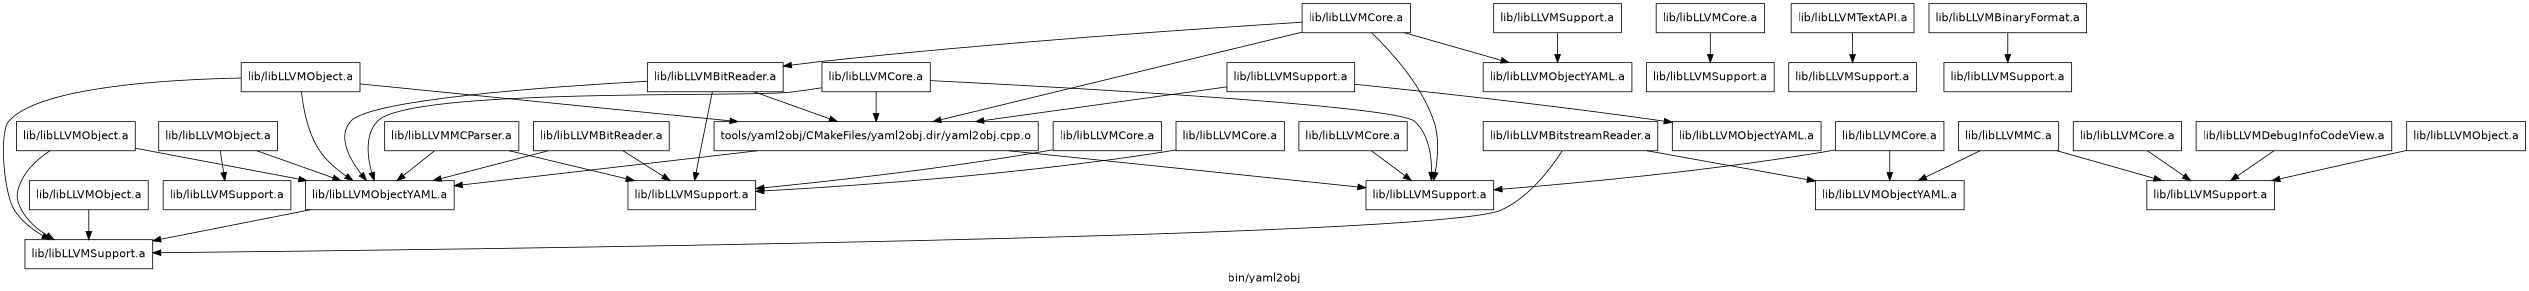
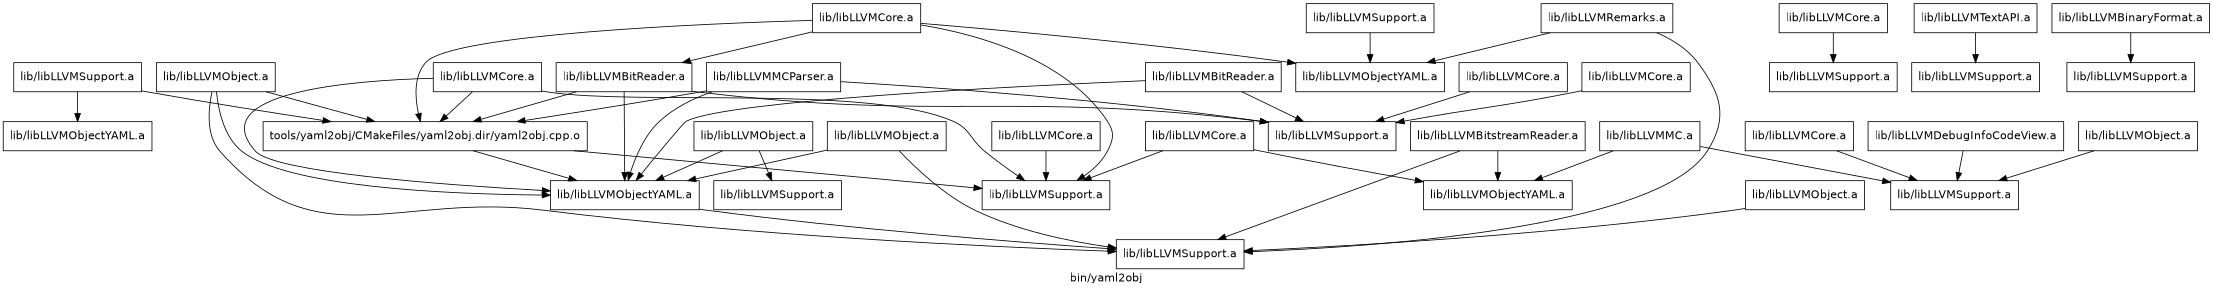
none -> (1607, 18)
none -> (616, 106)
